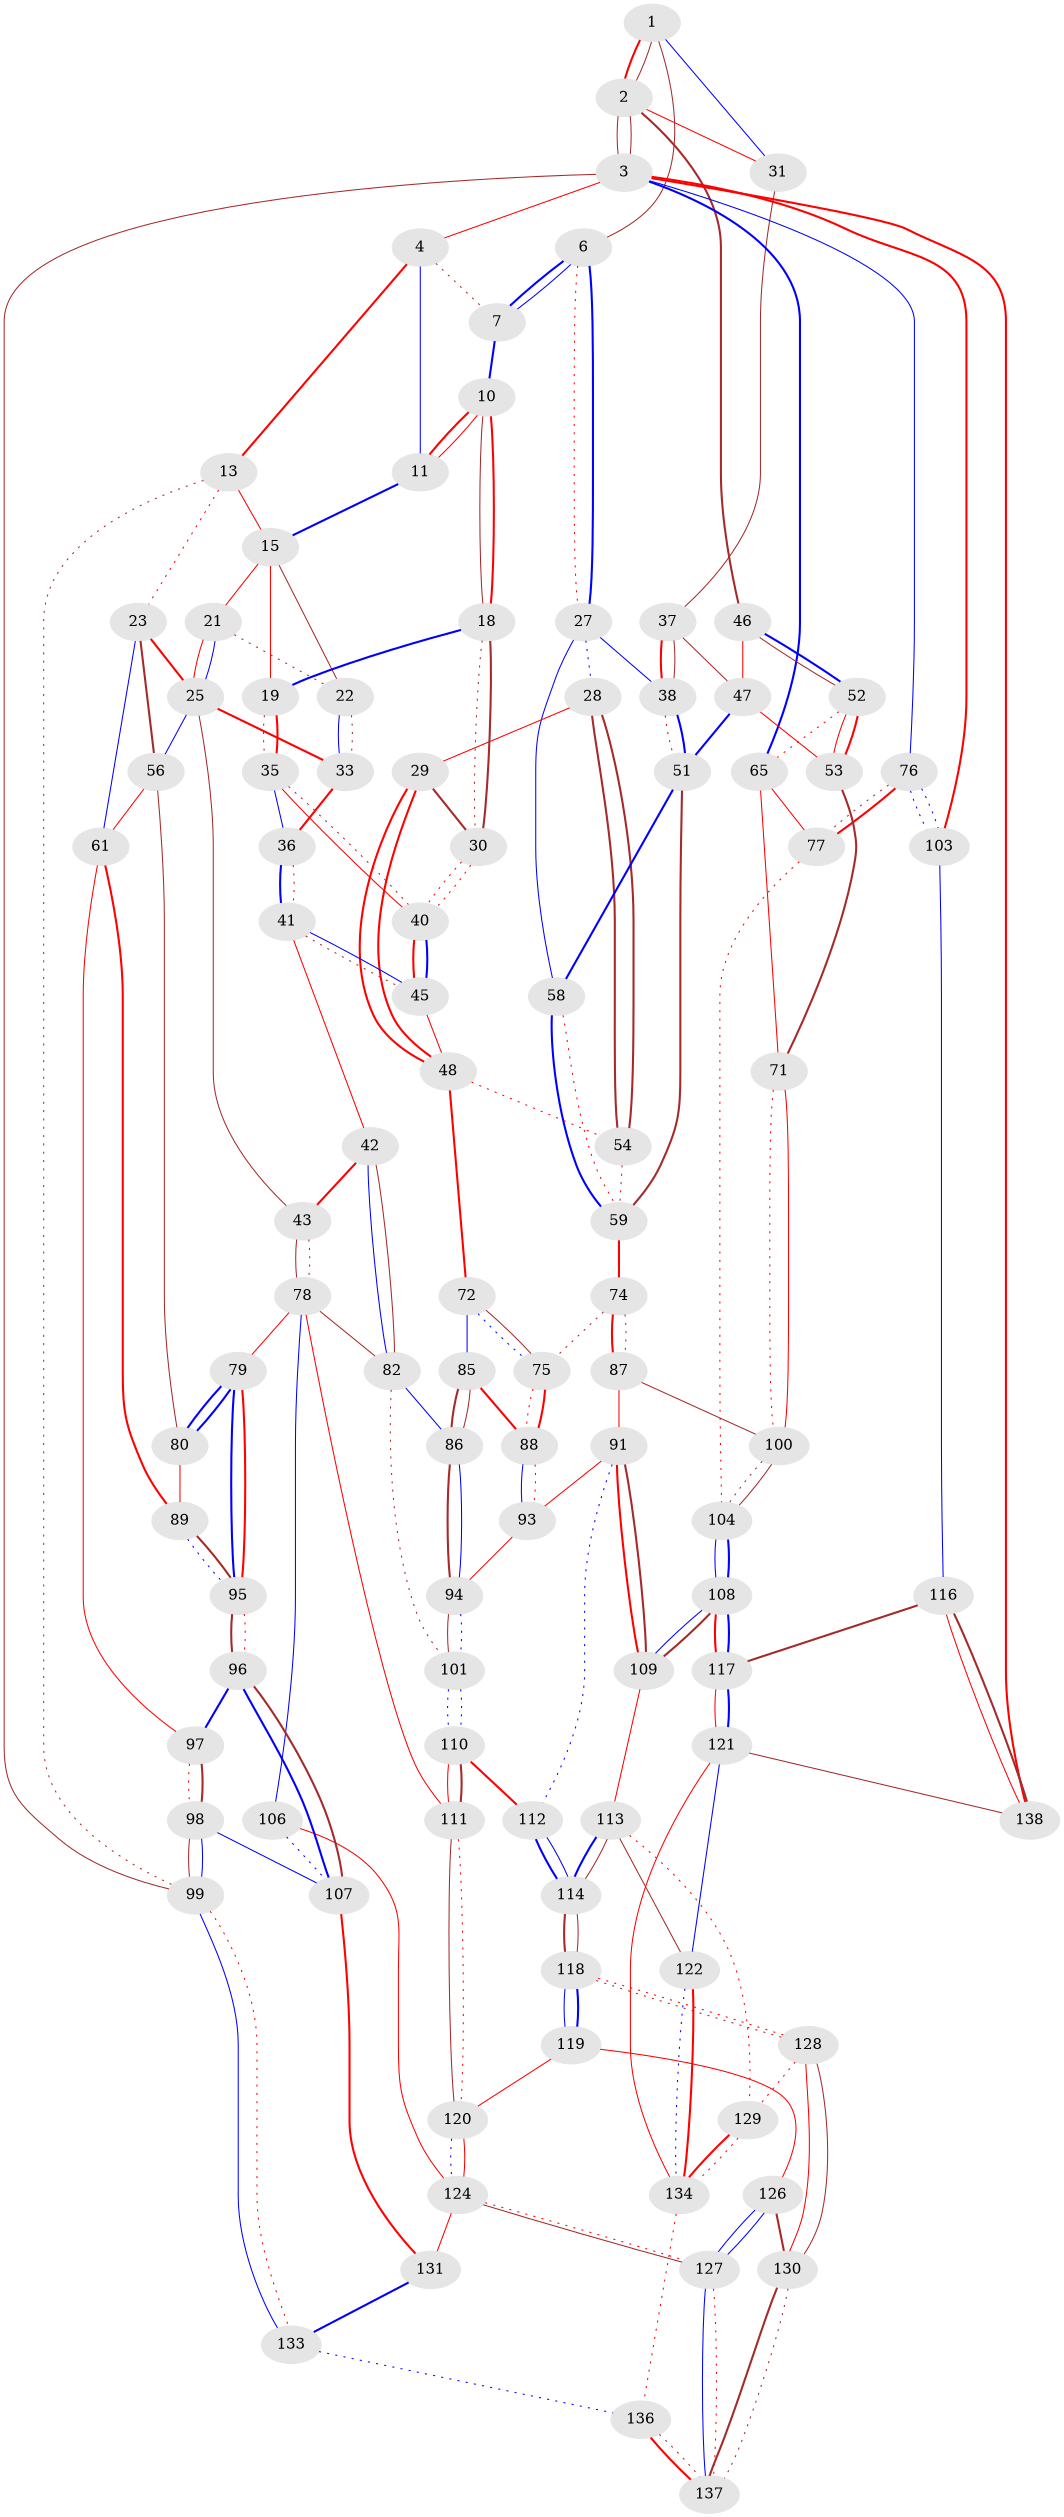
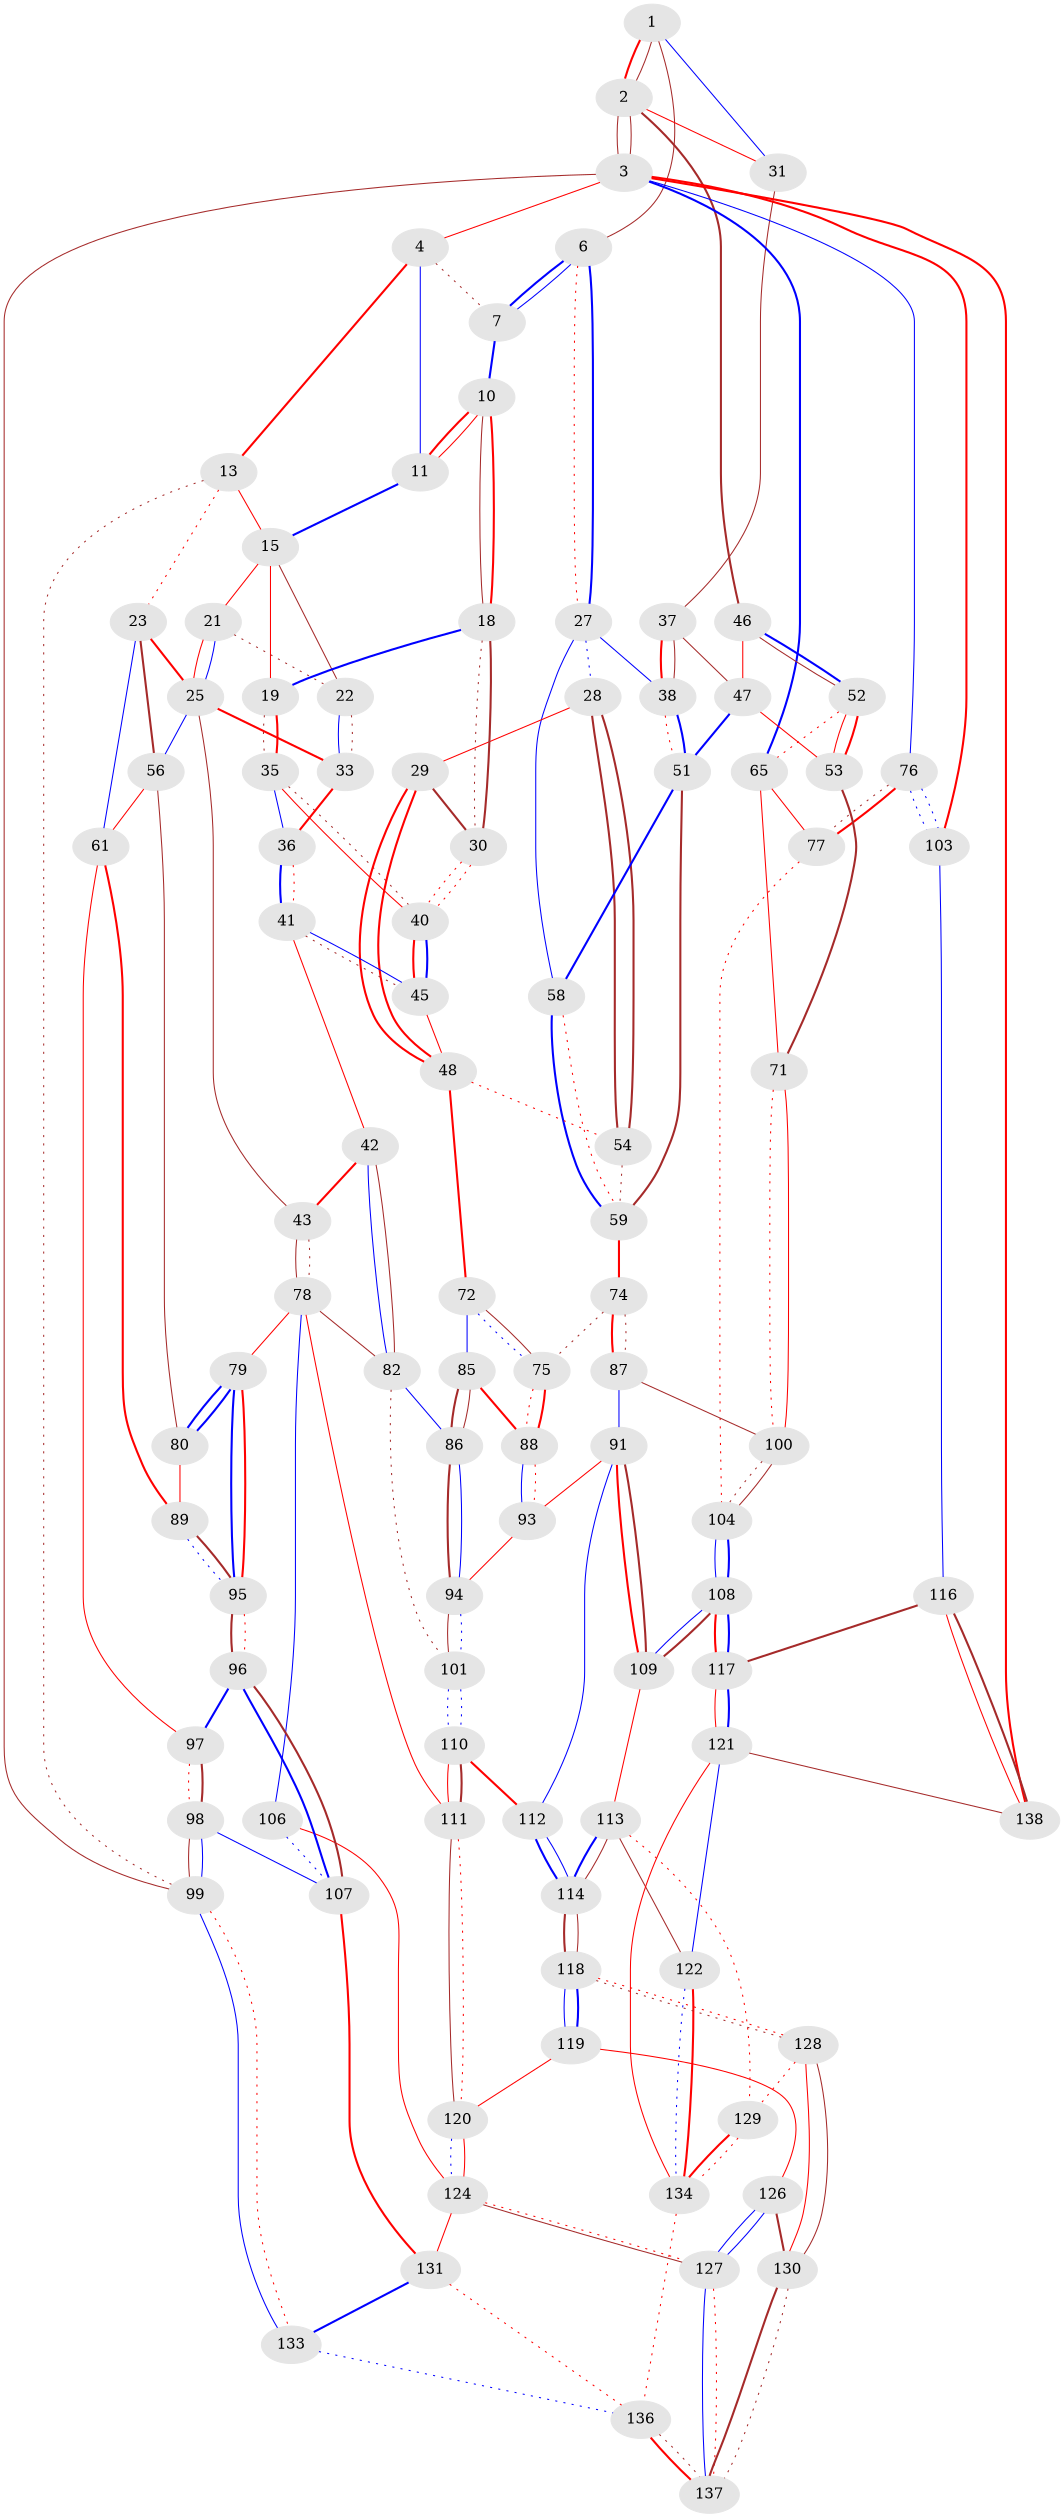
(619, 1409) -> (619, 1409)
(585, 1636) -> (585, 1636)
none -> (536, 2345)
